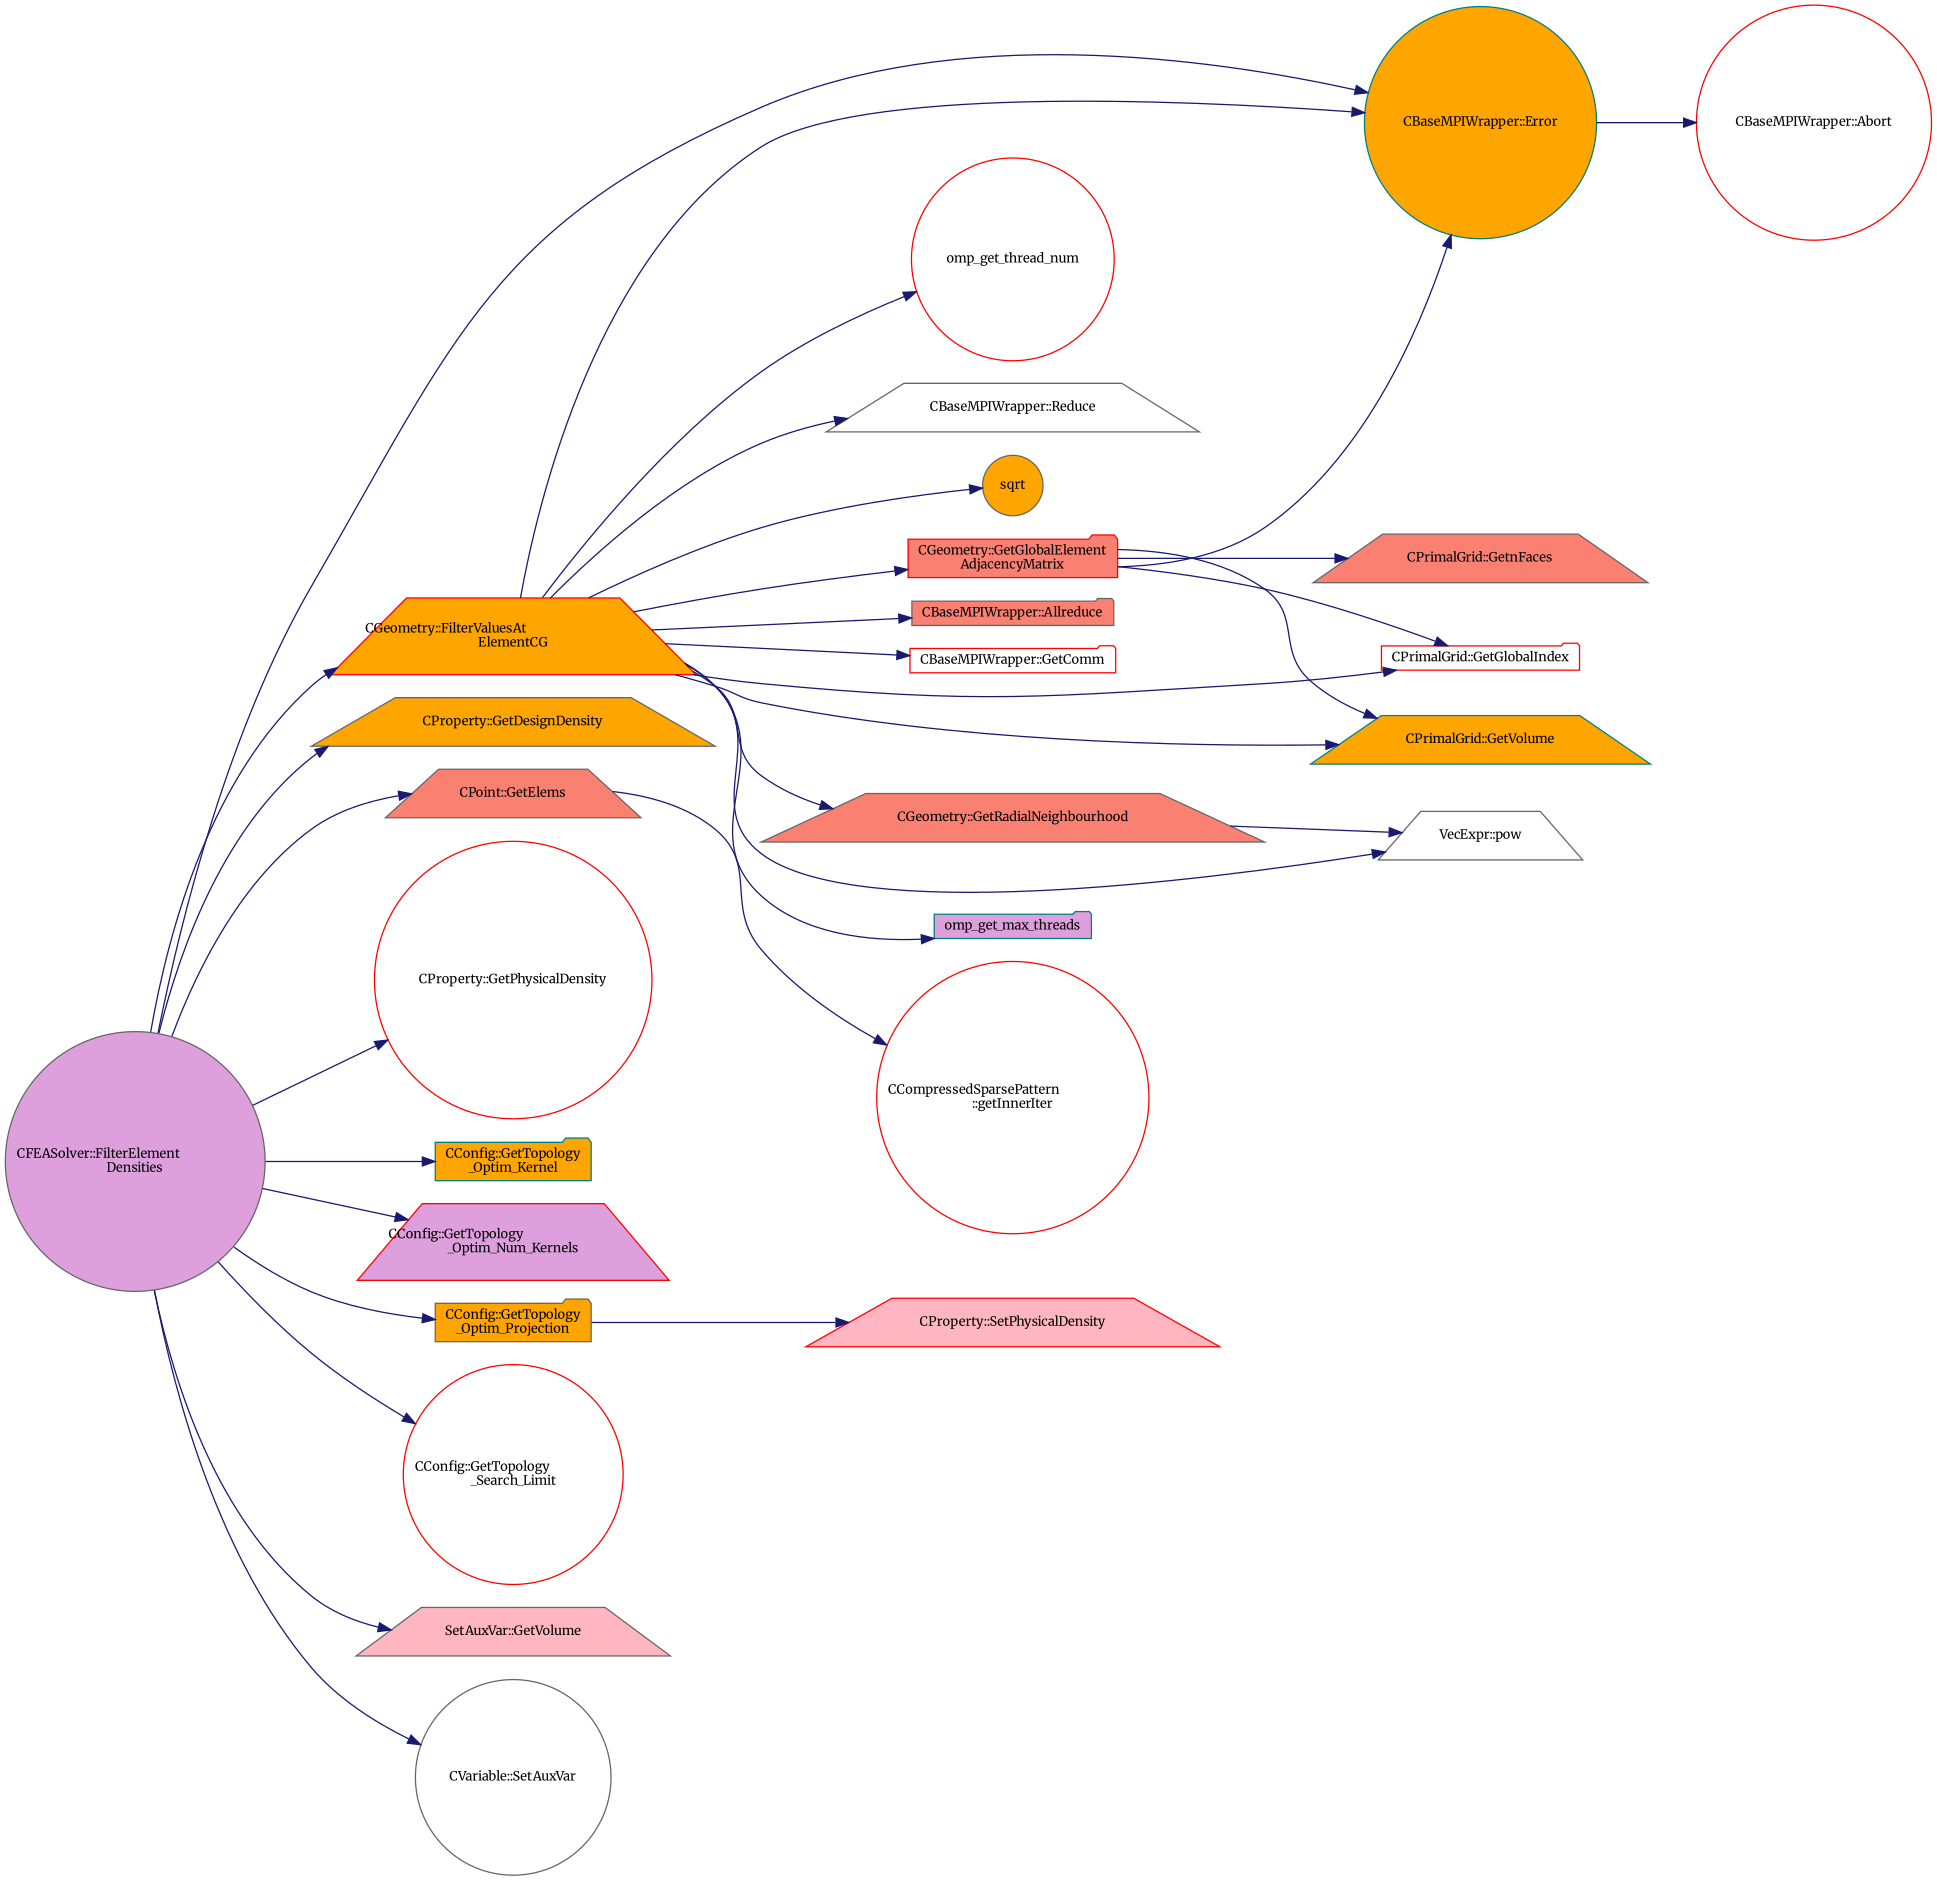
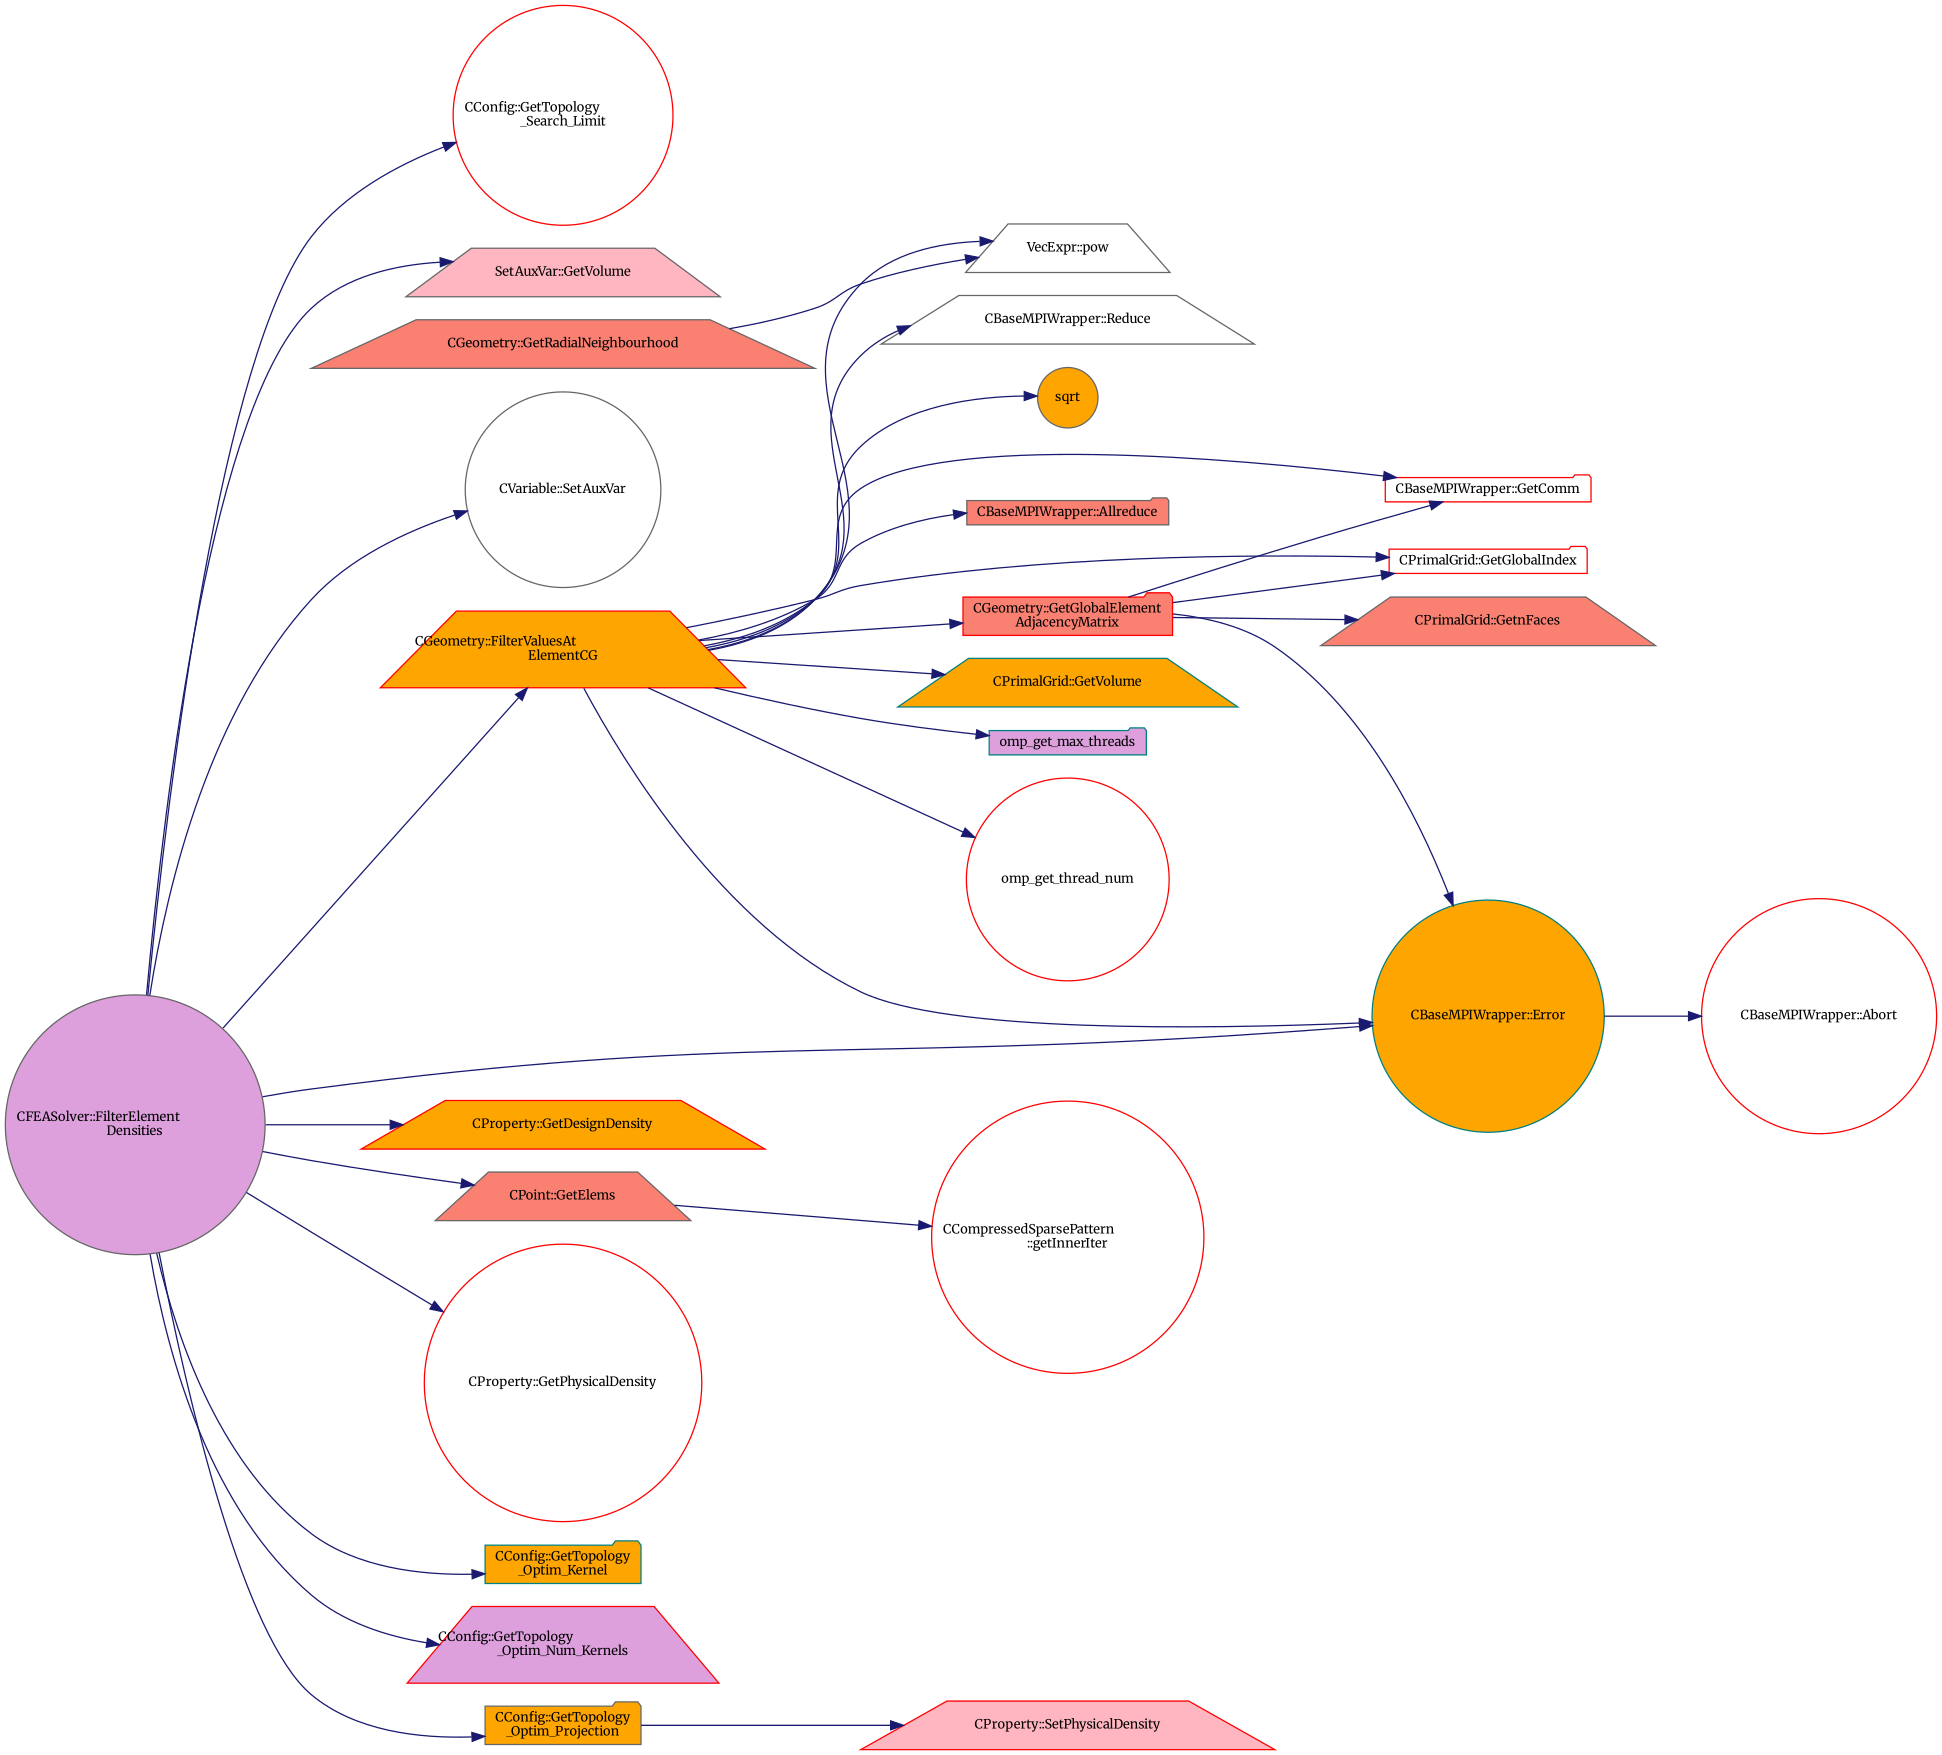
(1276, 600) -> (1286, 547)
(513, 722) -> (563, 1125)
(749, 763) -> none
